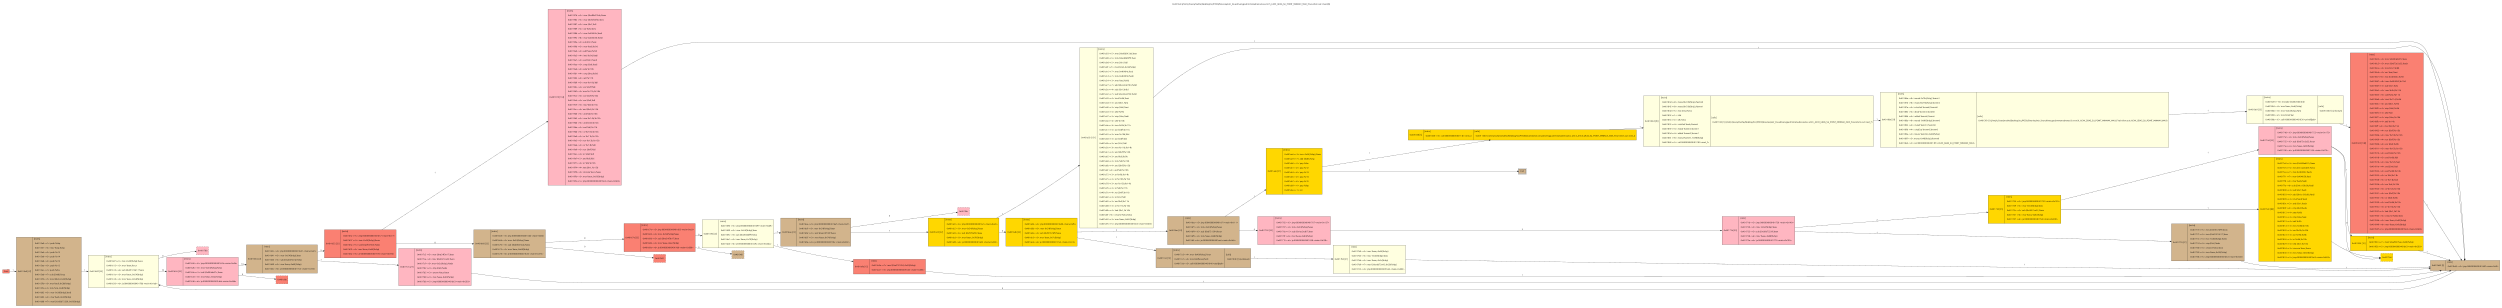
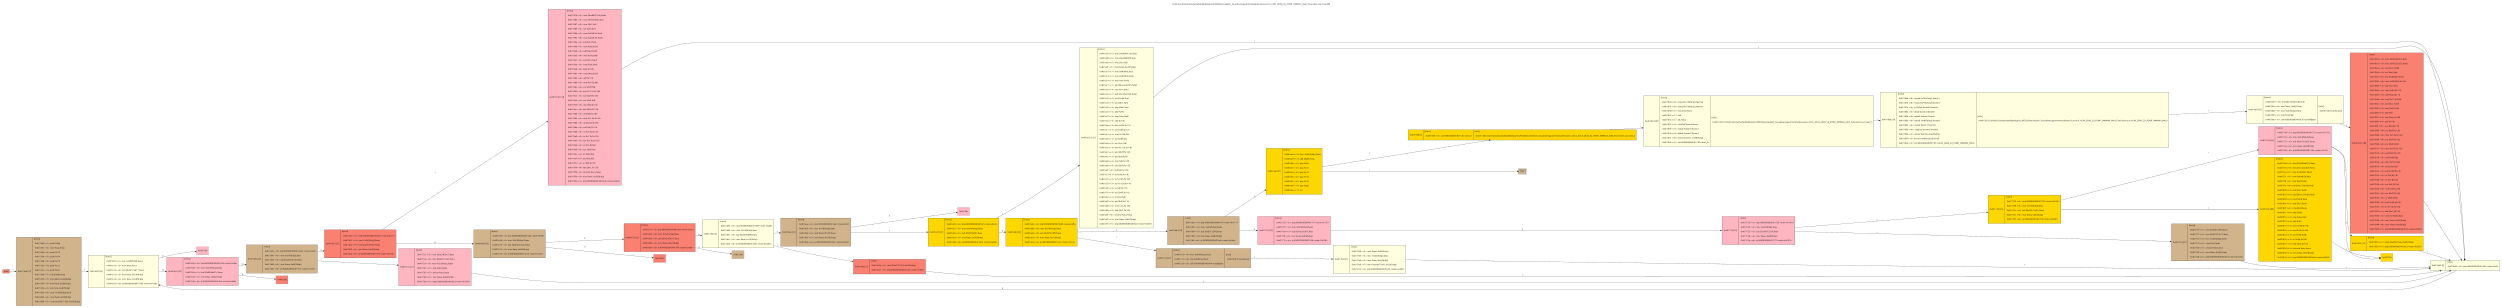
(2465, 265) -> (2465, 265)
